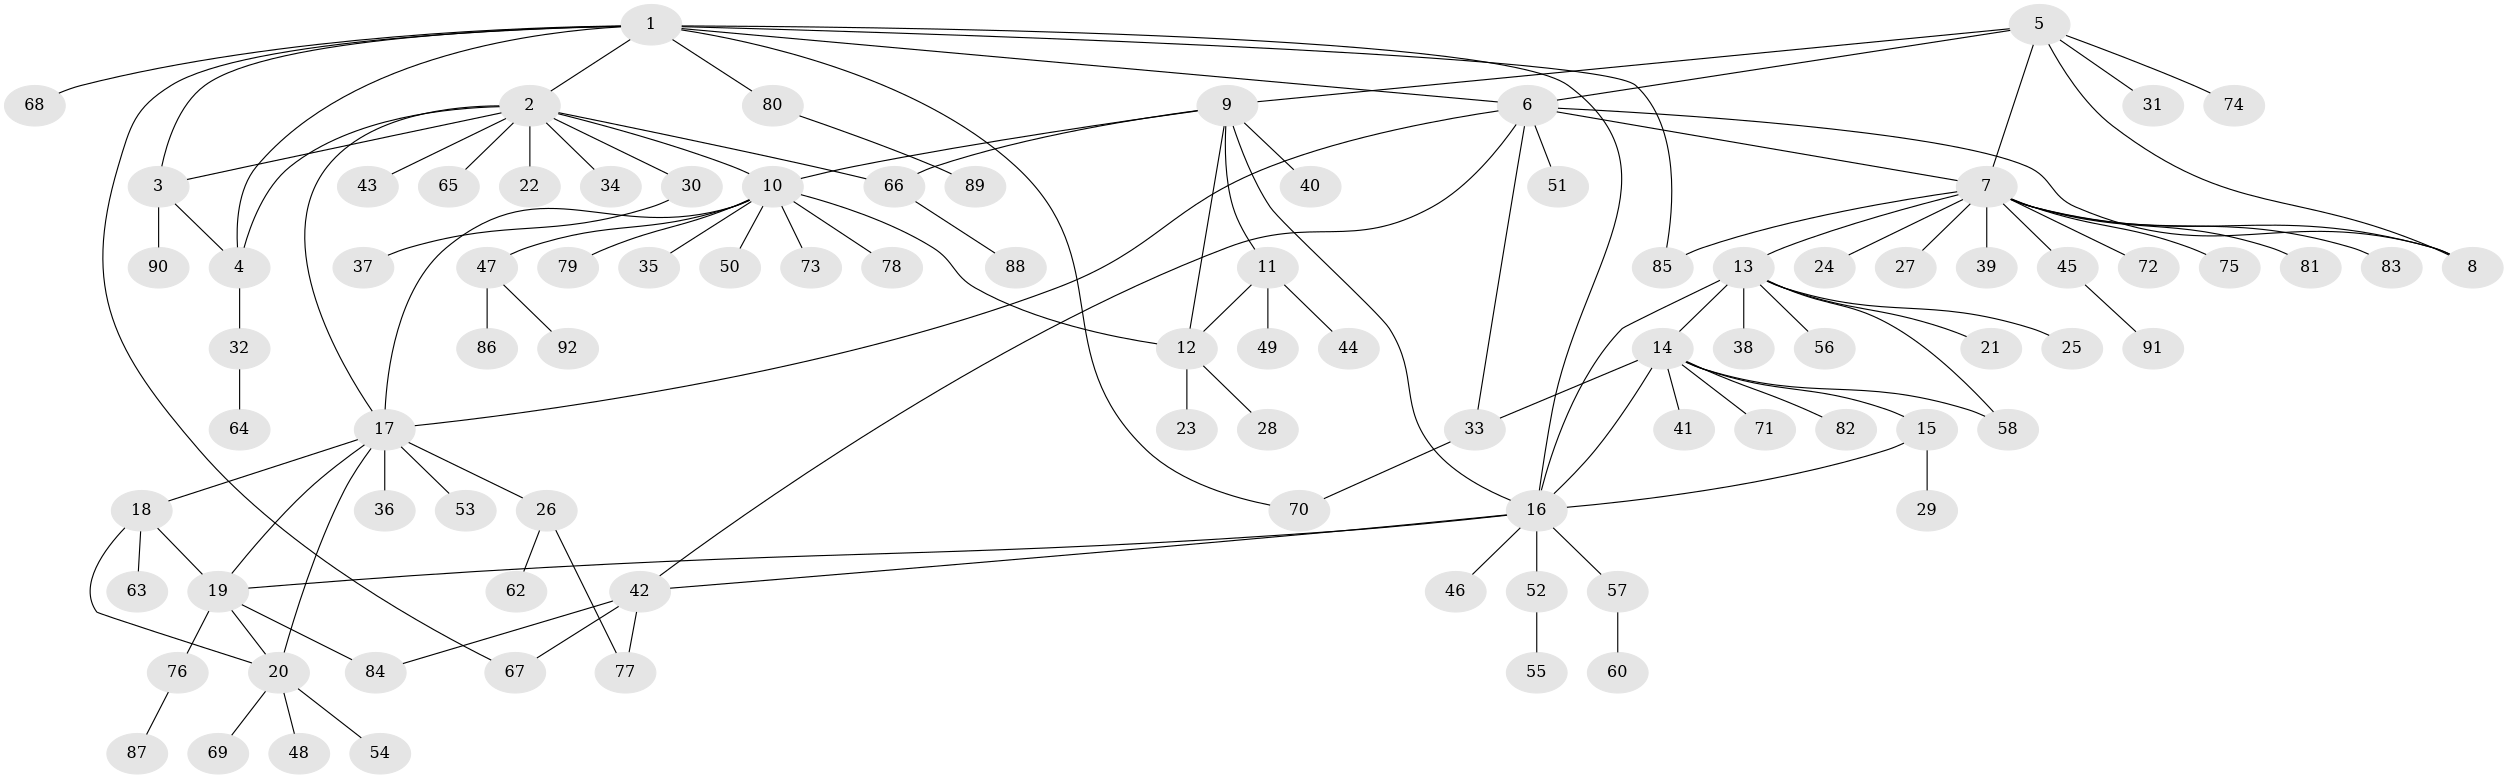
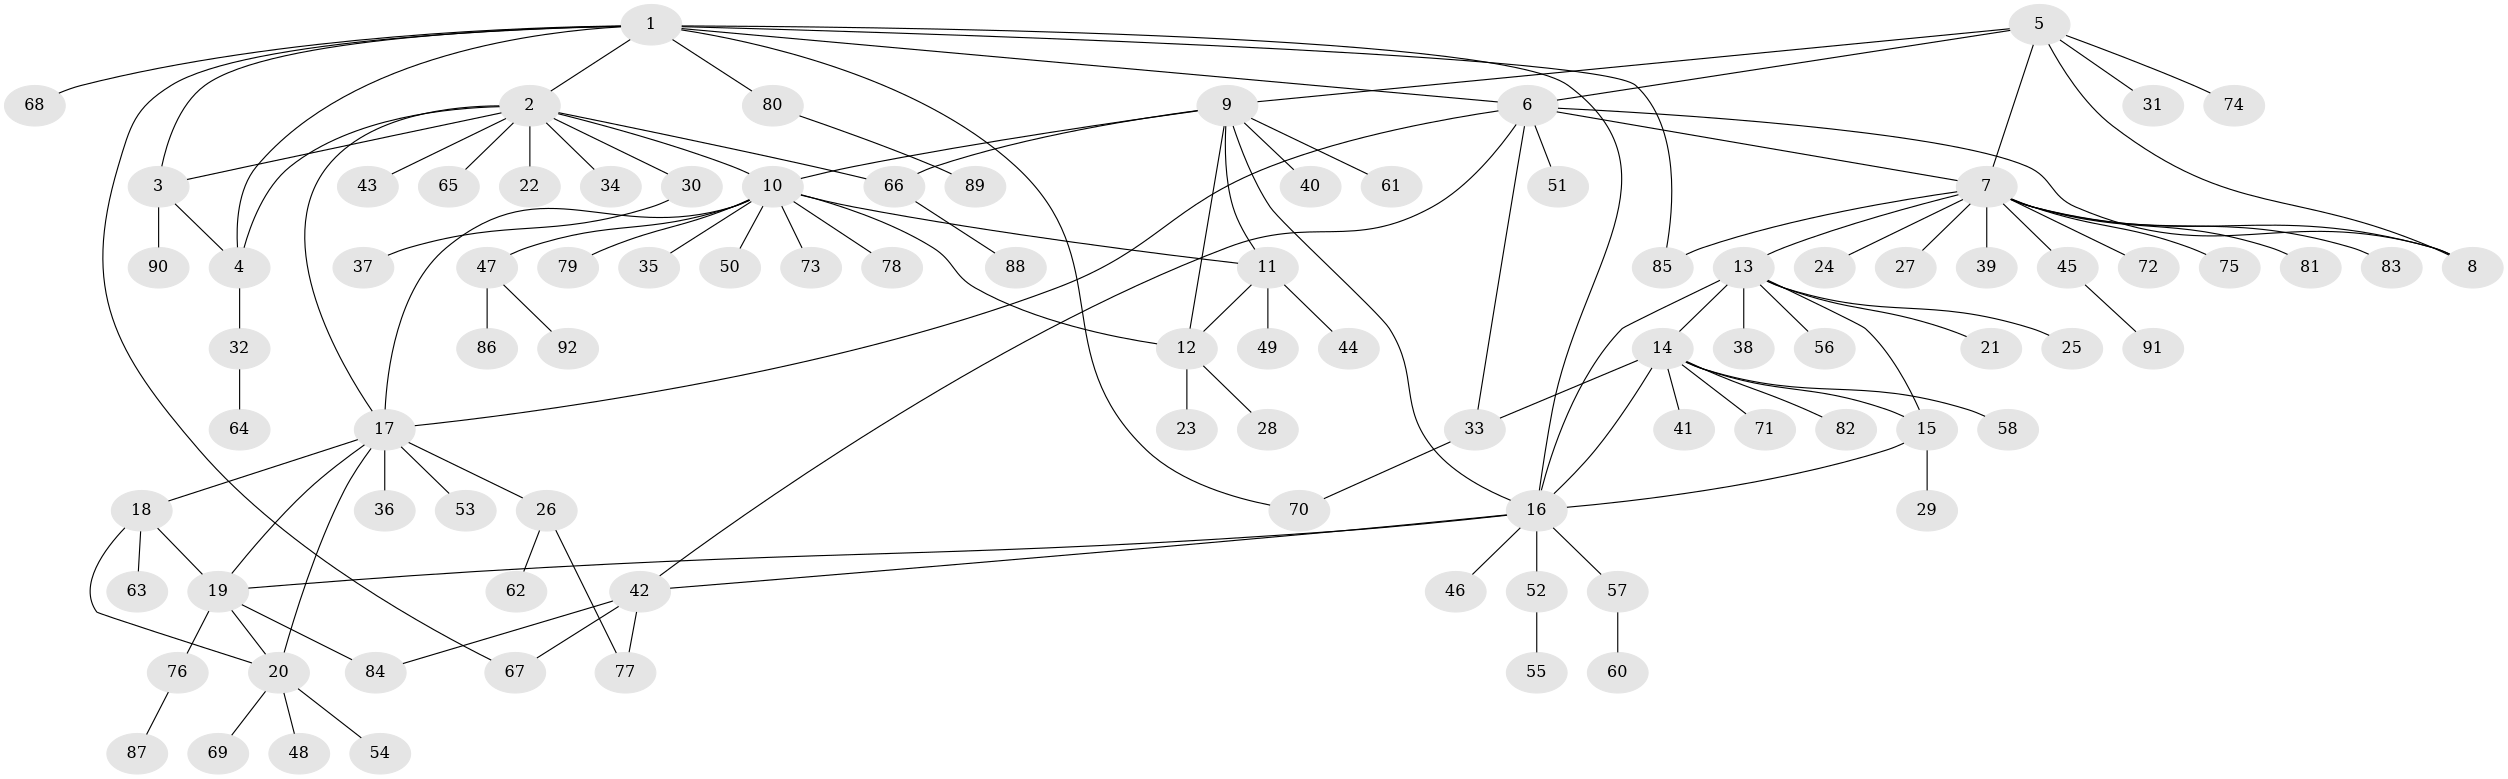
none -> (1392, 187)
none -> (1019, 234)
(1892, 326) -> (1861, 326)
